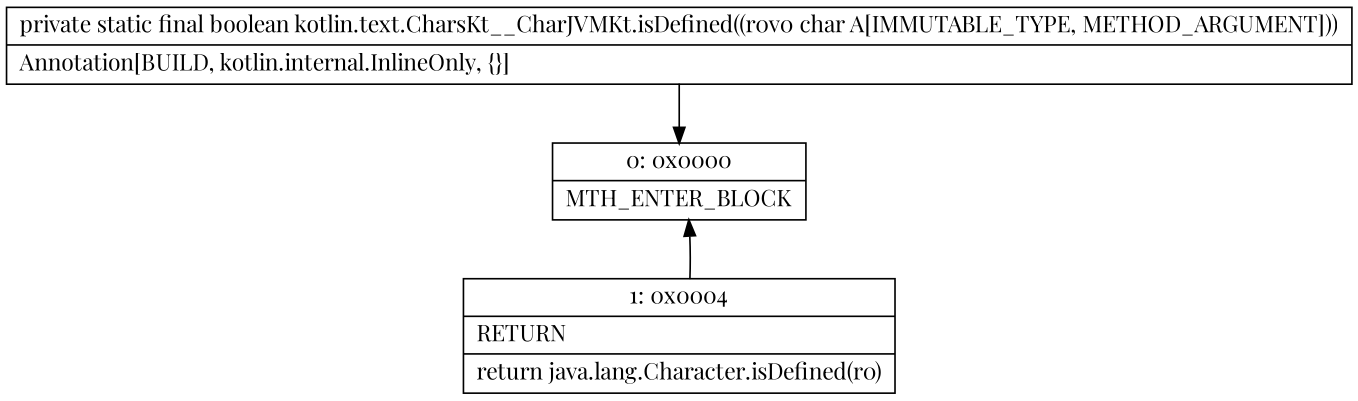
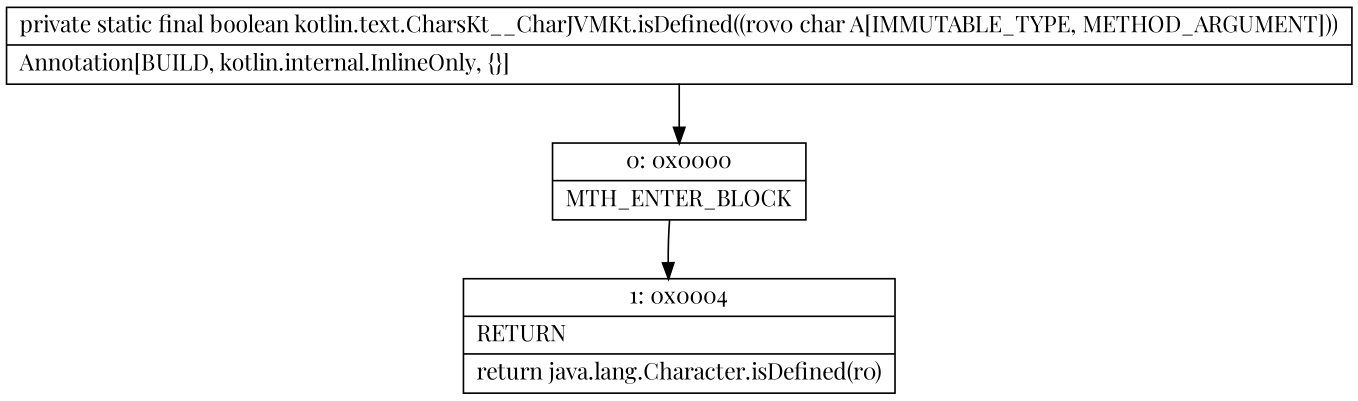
(690, 258) -> (668, 241)
